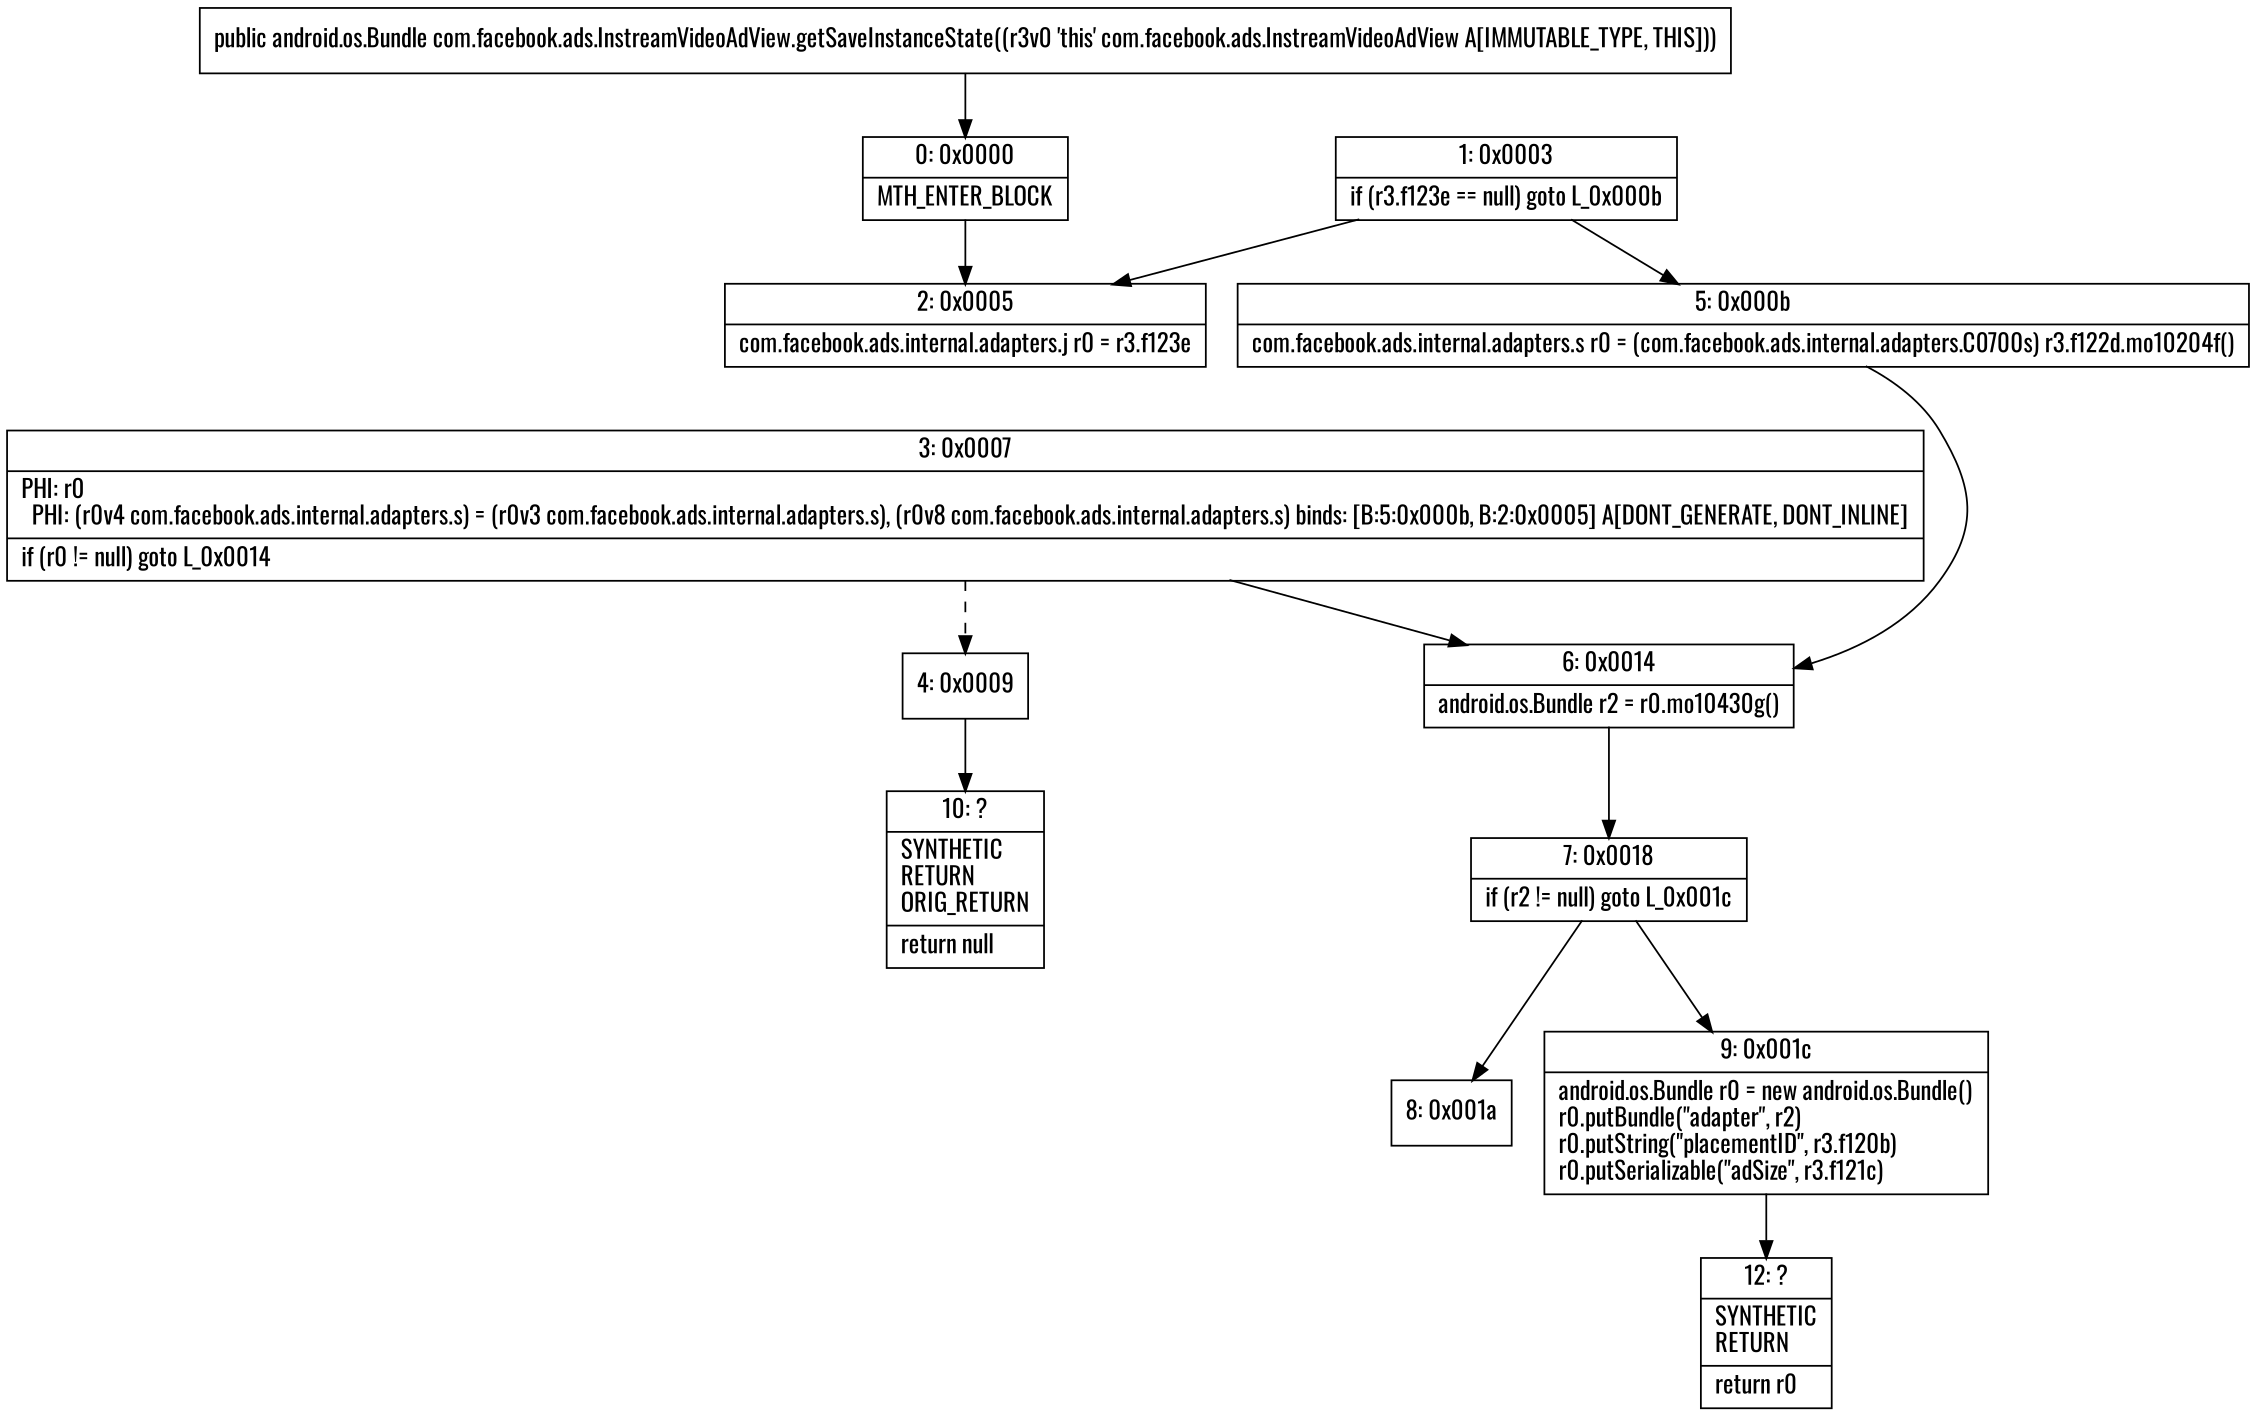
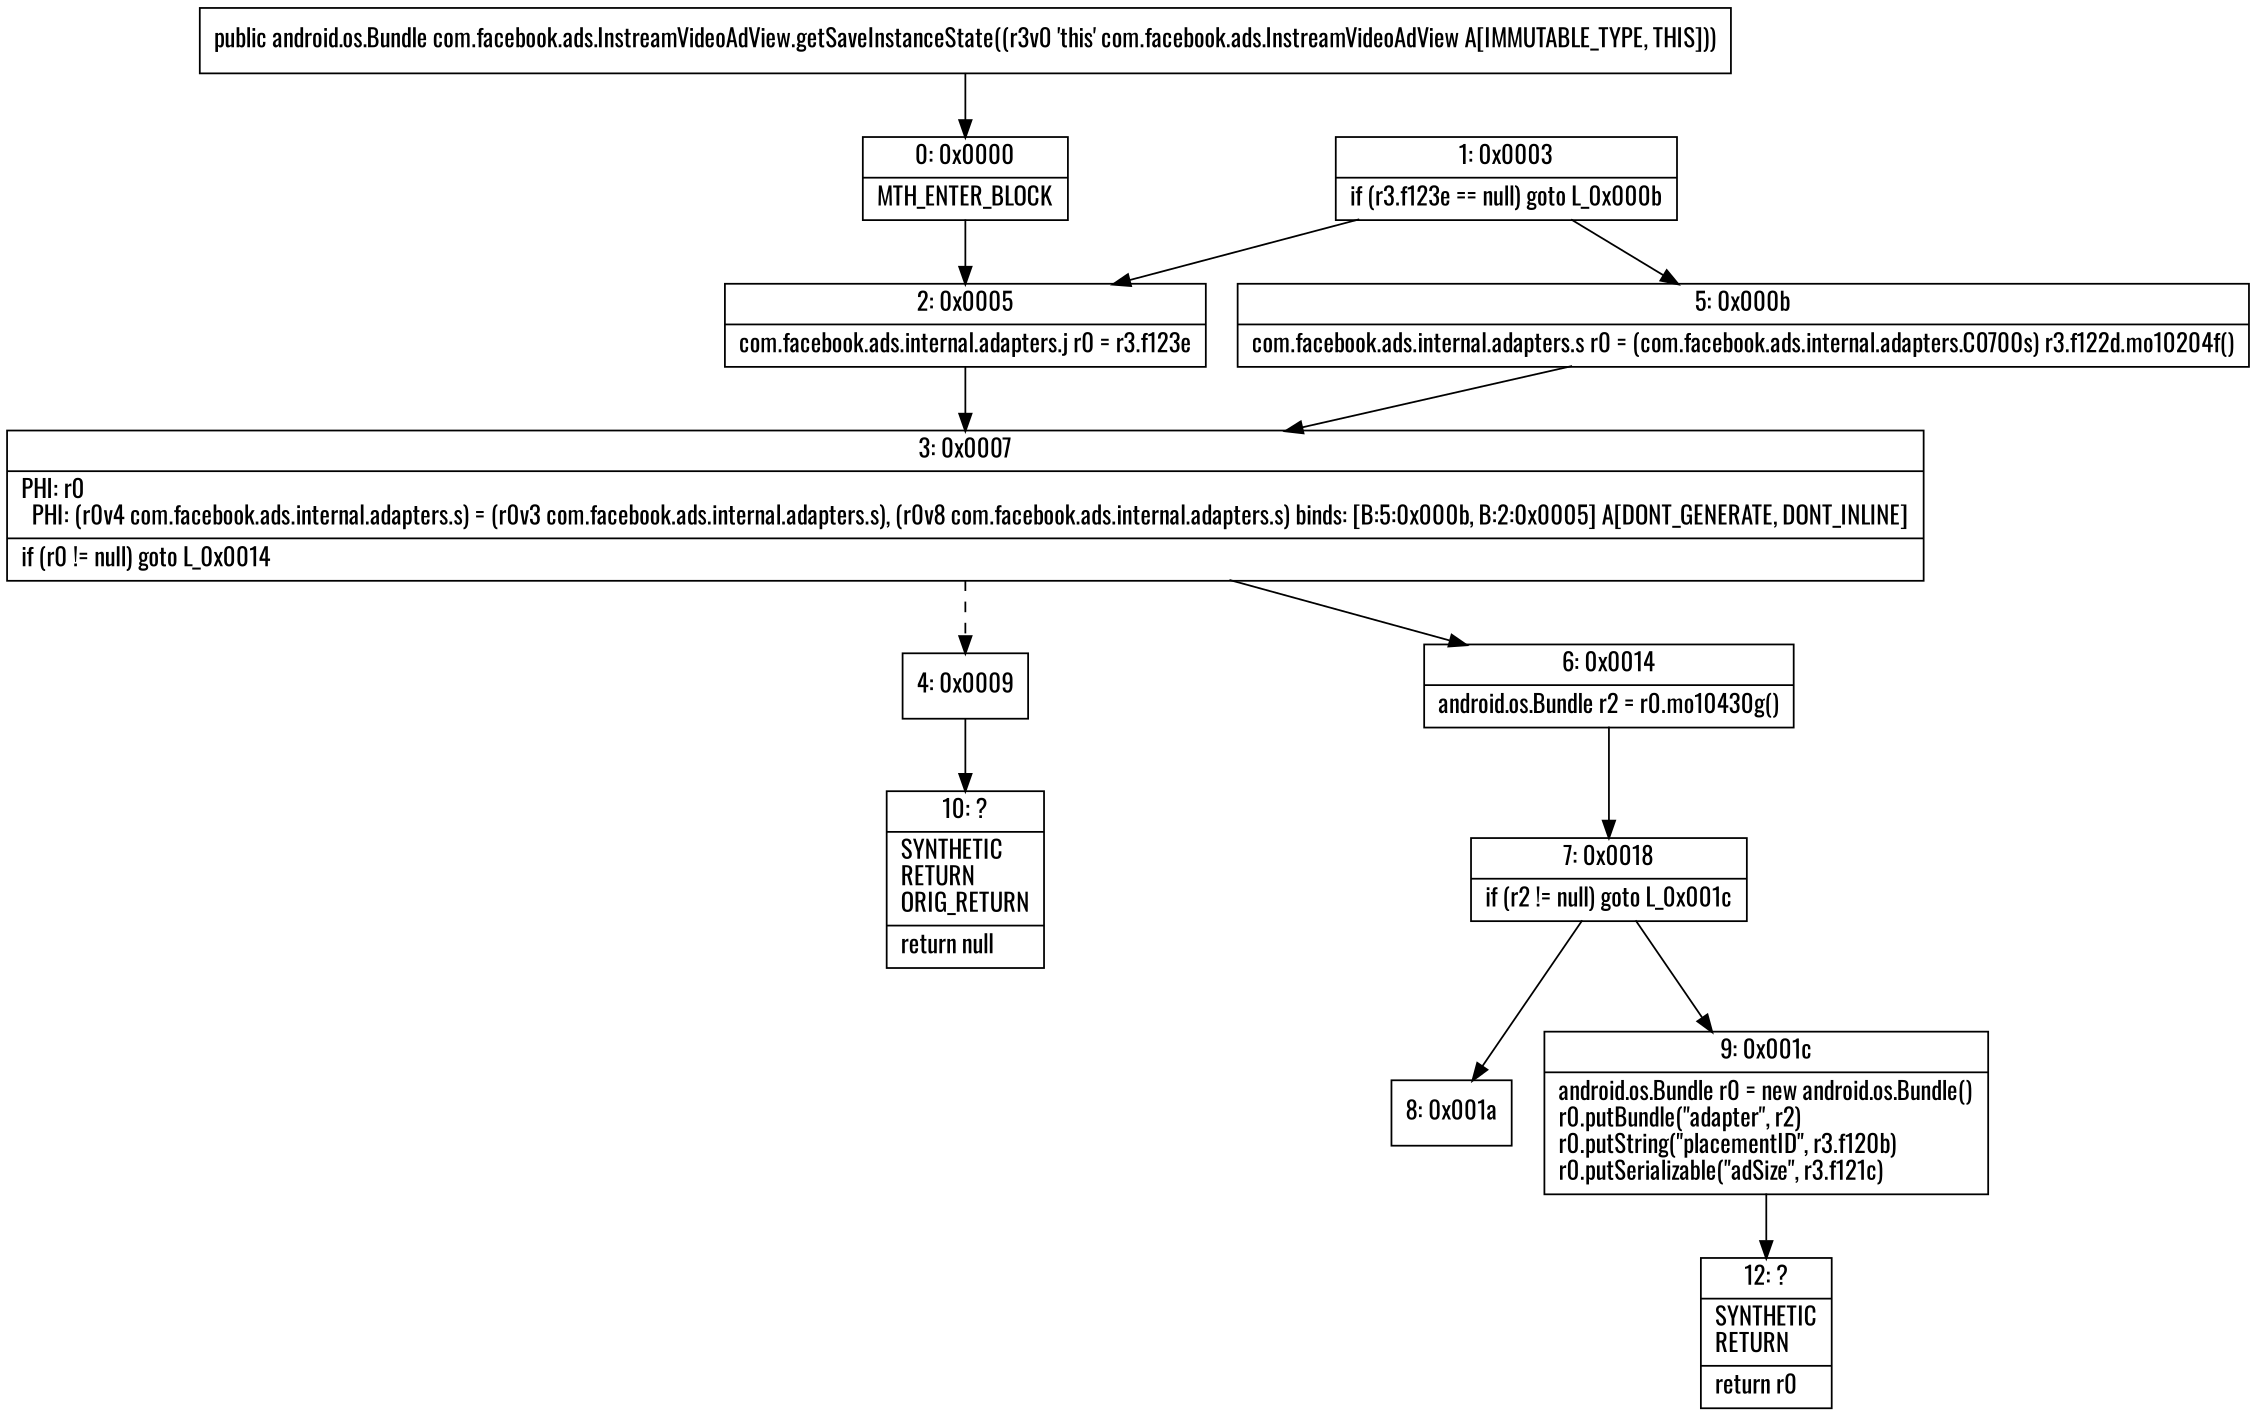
none -> (965, 390)
(1964, 534) -> (1437, 397)
